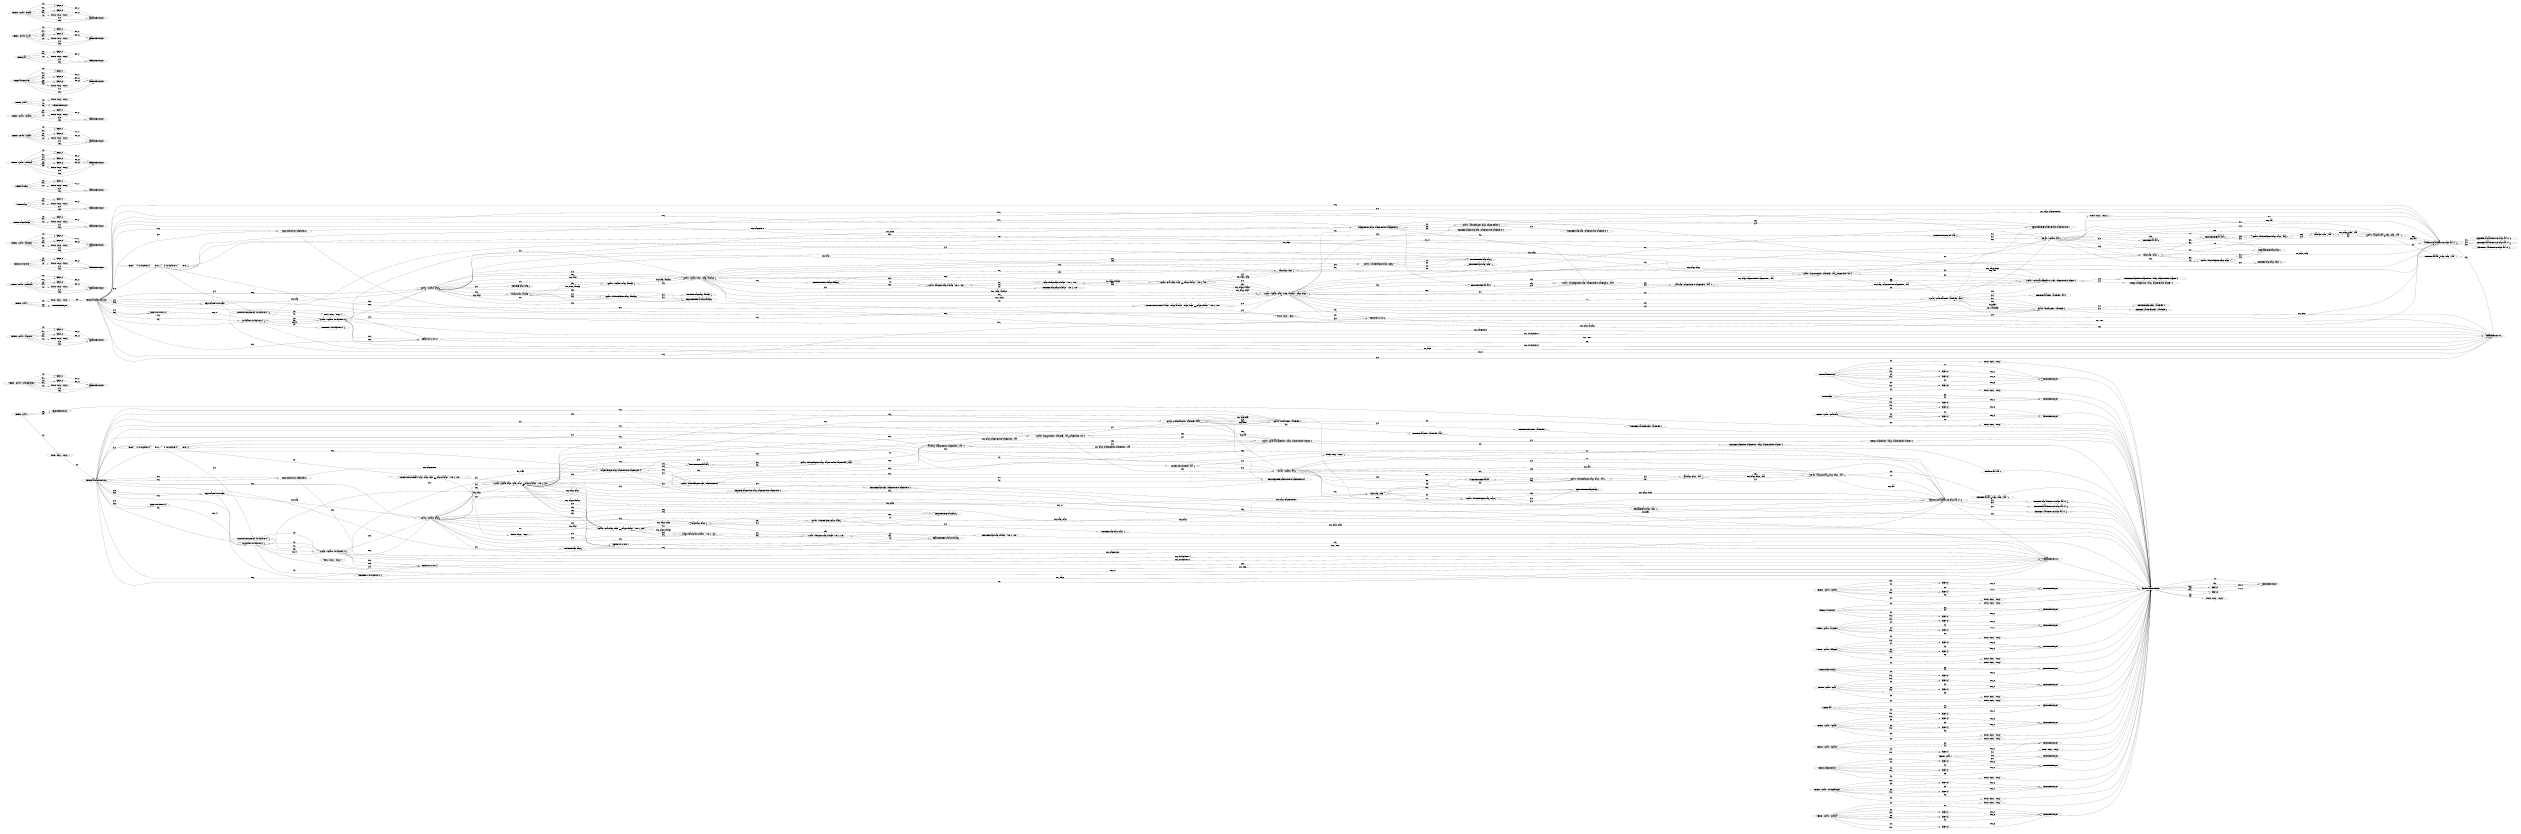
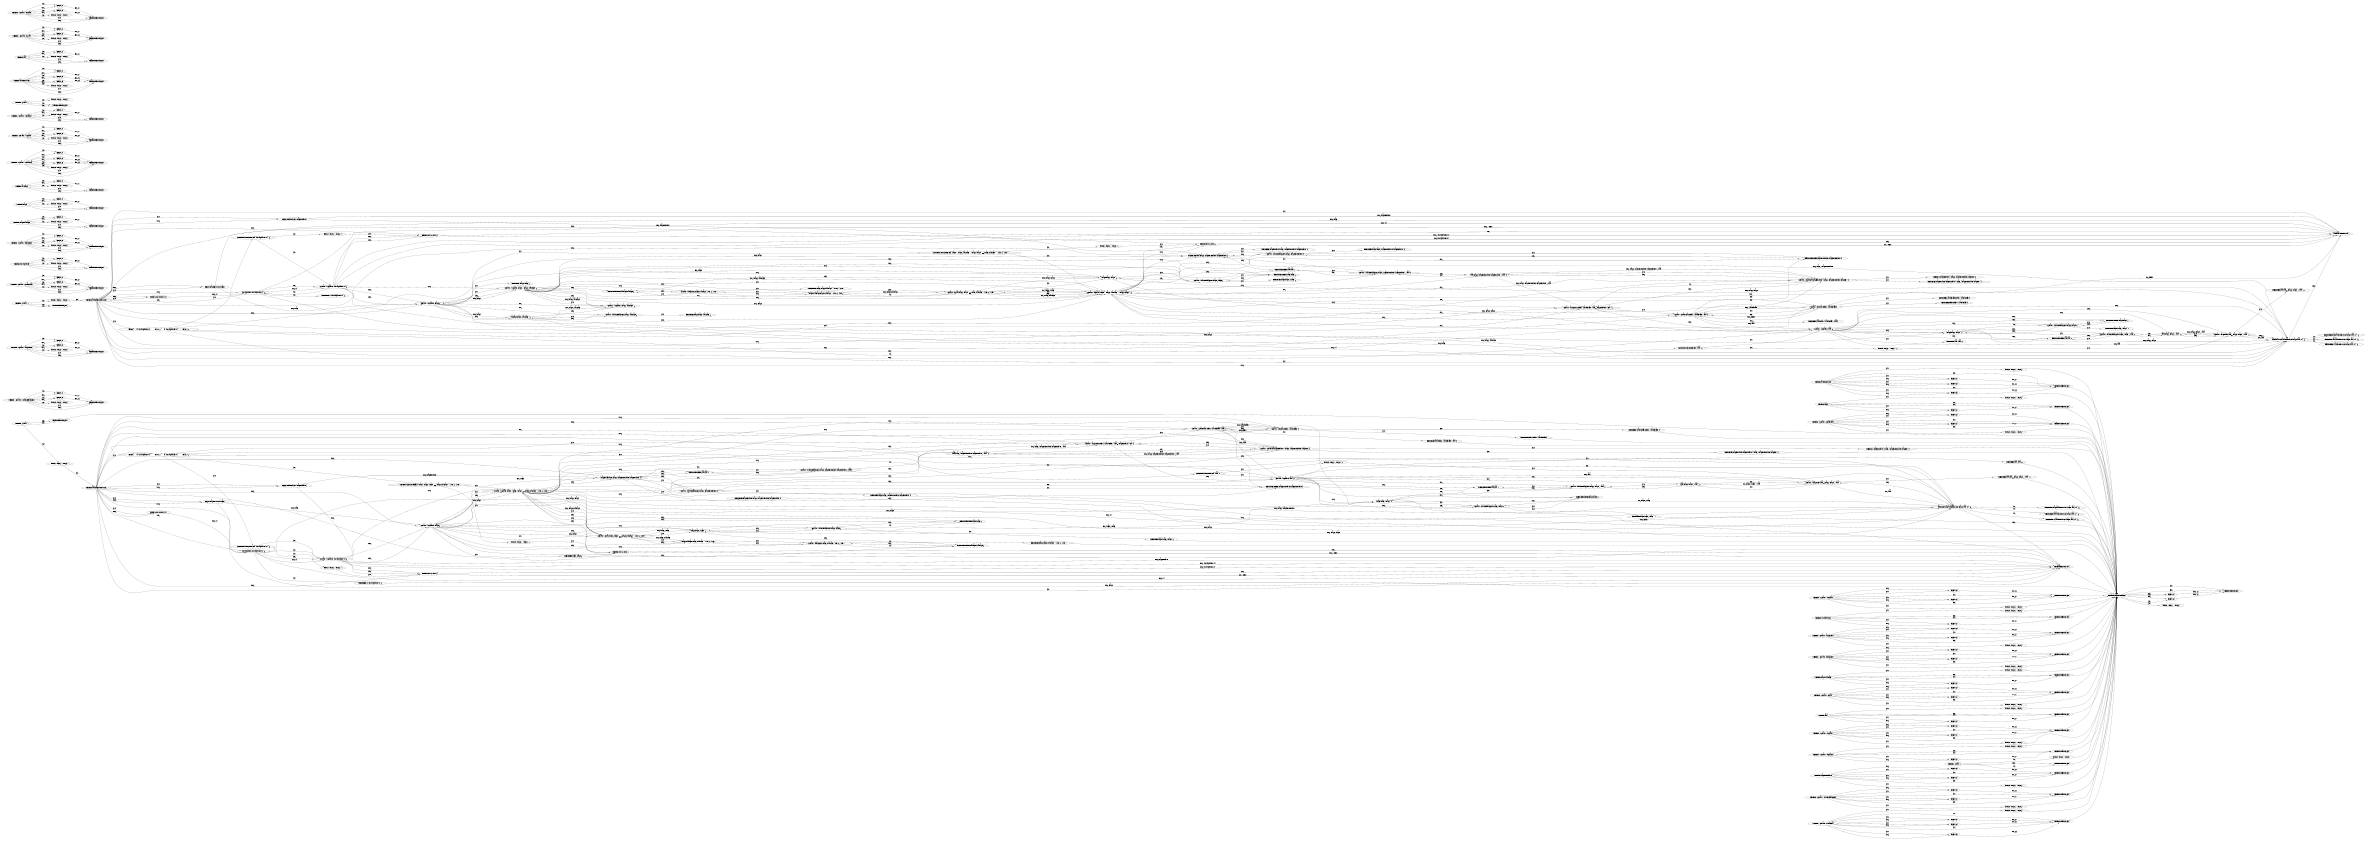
(699, 299) -> none
none -> (562, 303)
